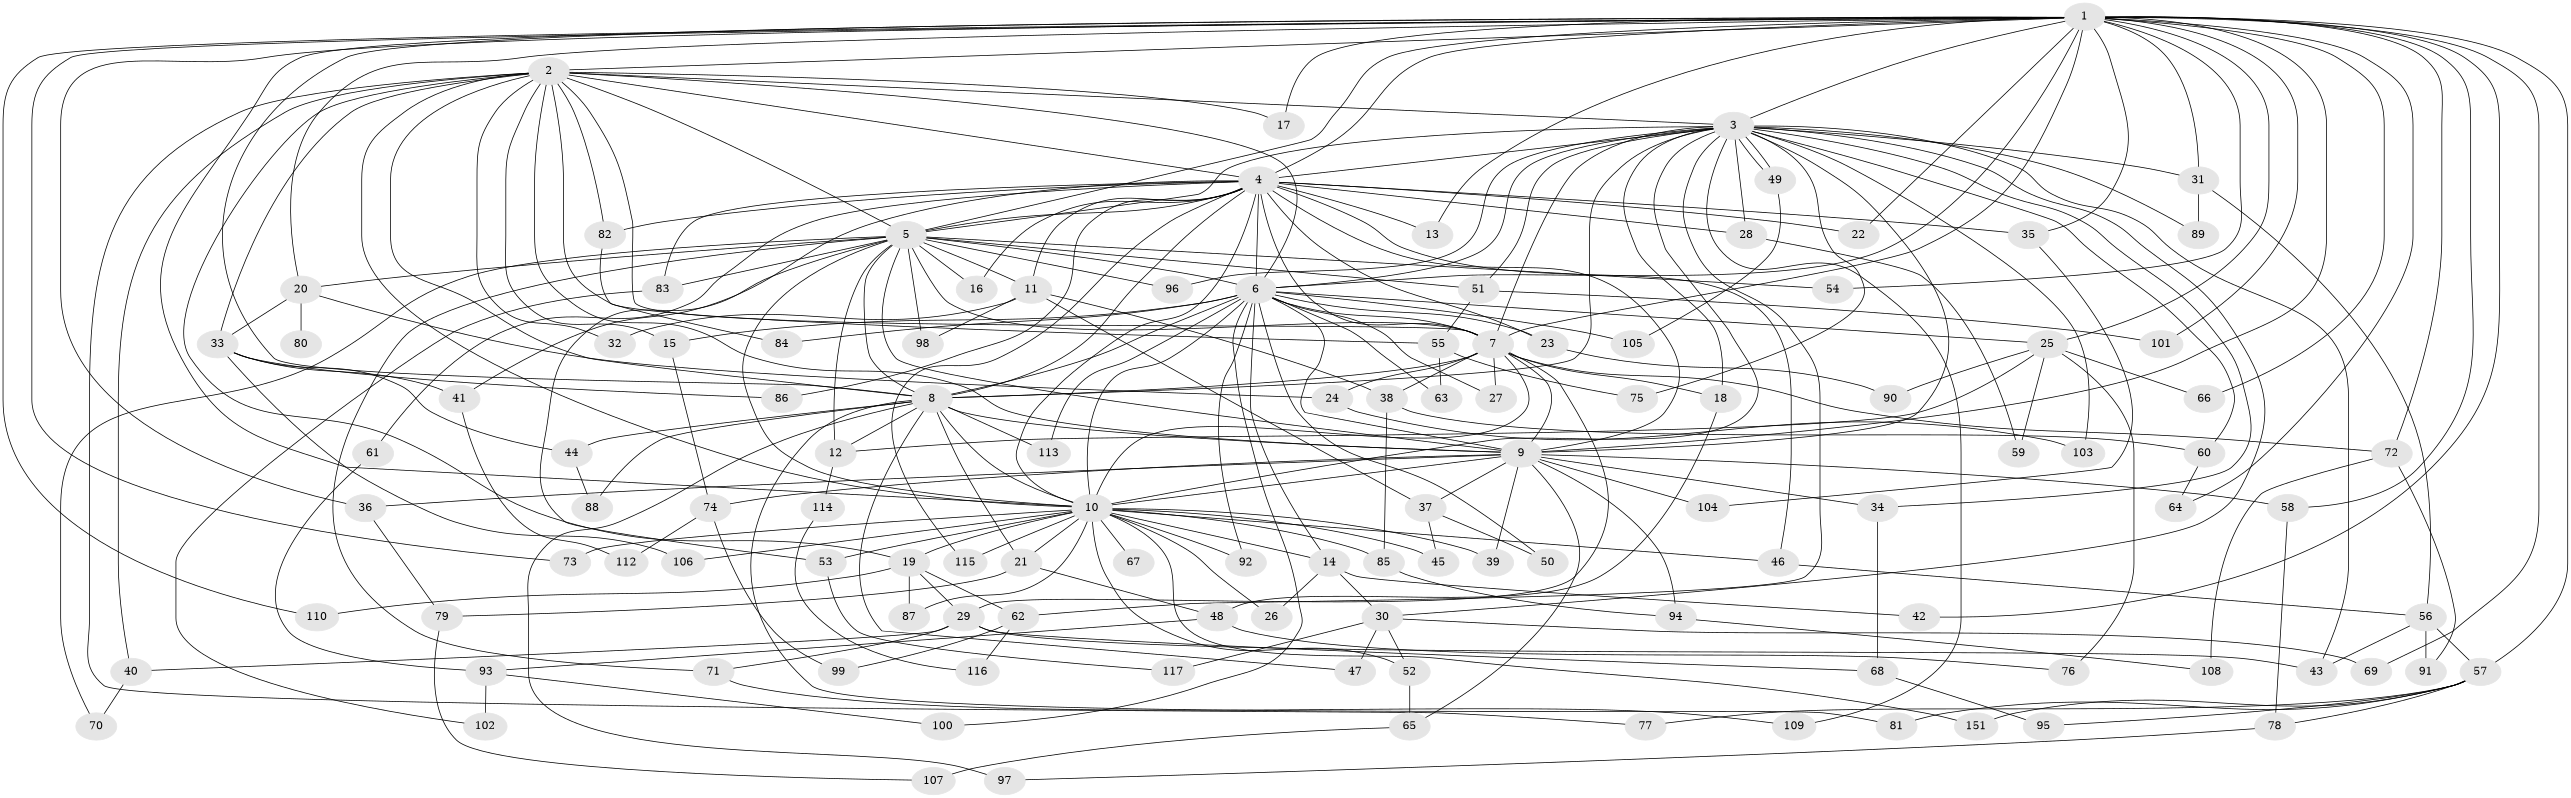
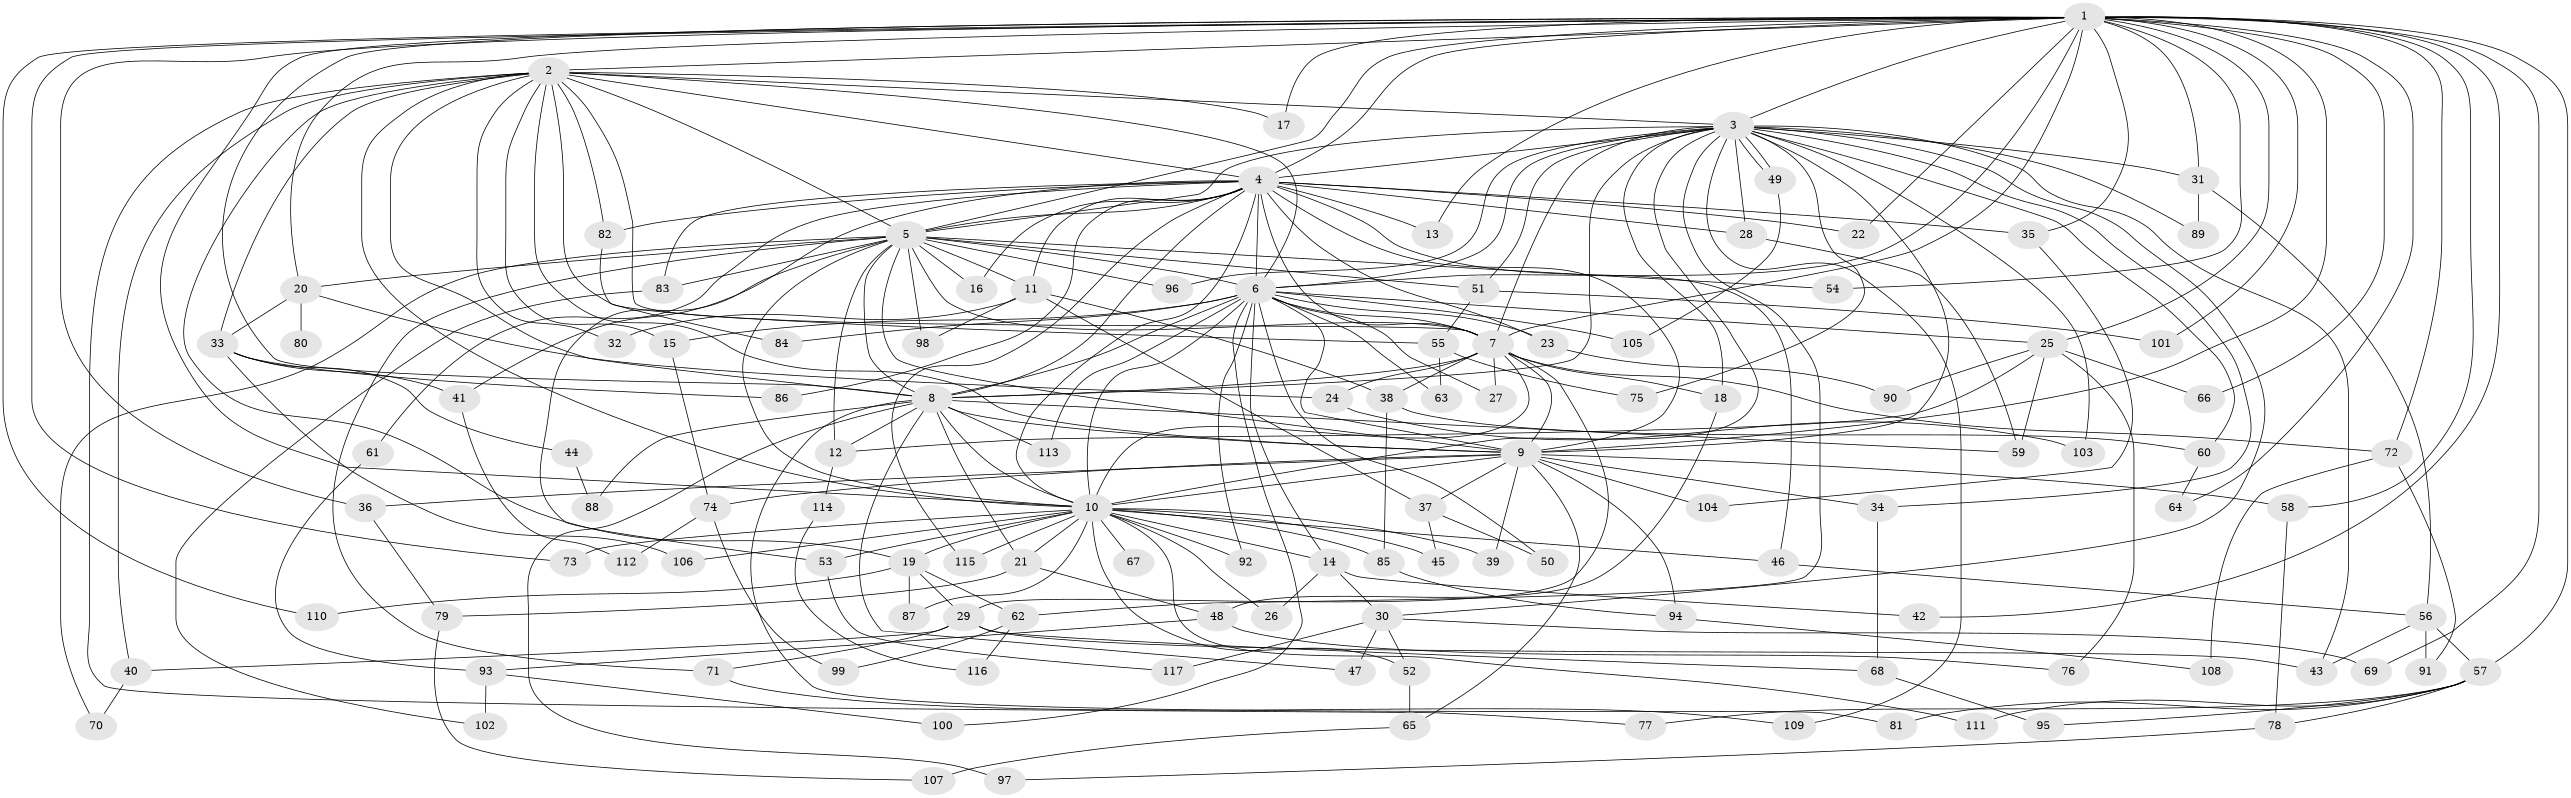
(684, 428) -> (1449, 425)
(1976, 726) -> (1976, 726)
